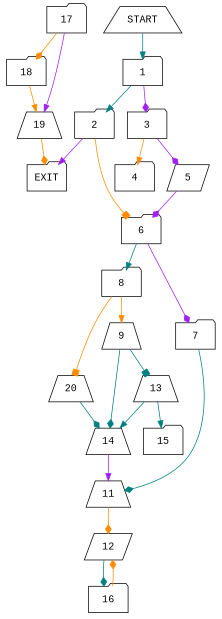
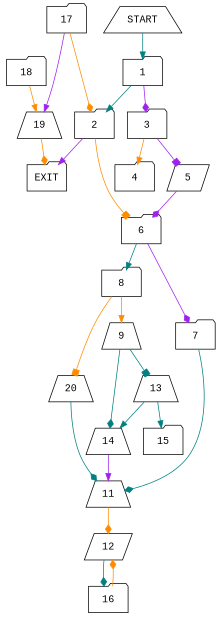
(49, 43) -> (79, 68)
(165, 149) -> (165, 149)
(87, 412) -> (75, 440)
